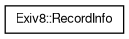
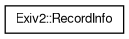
(64, 20) -> (64, 20)
